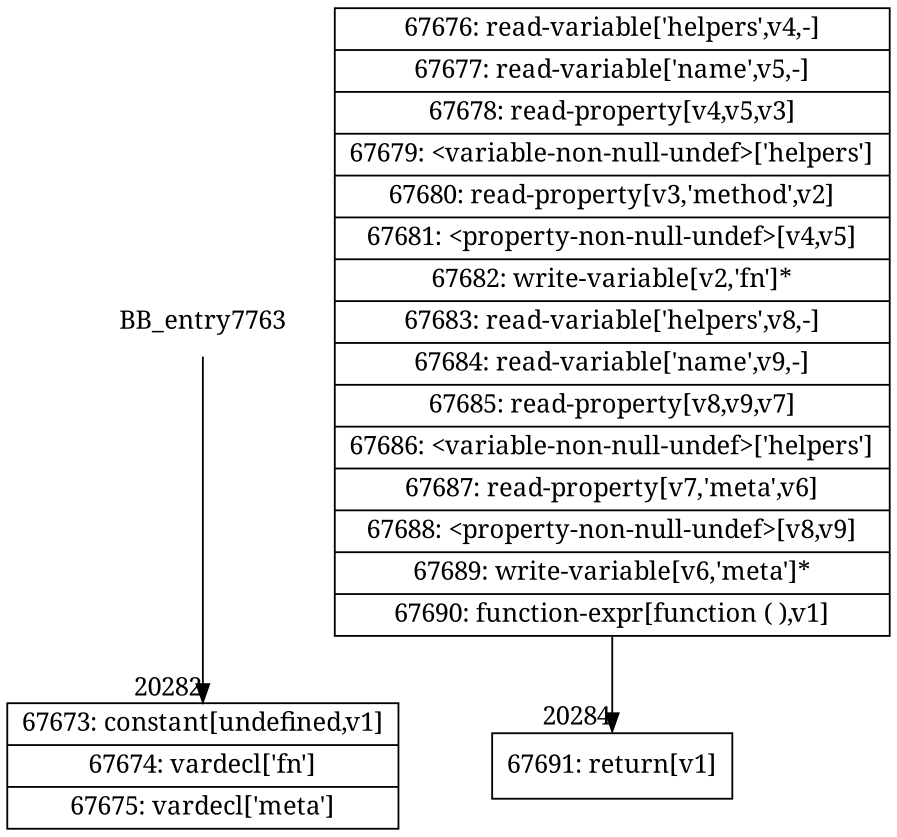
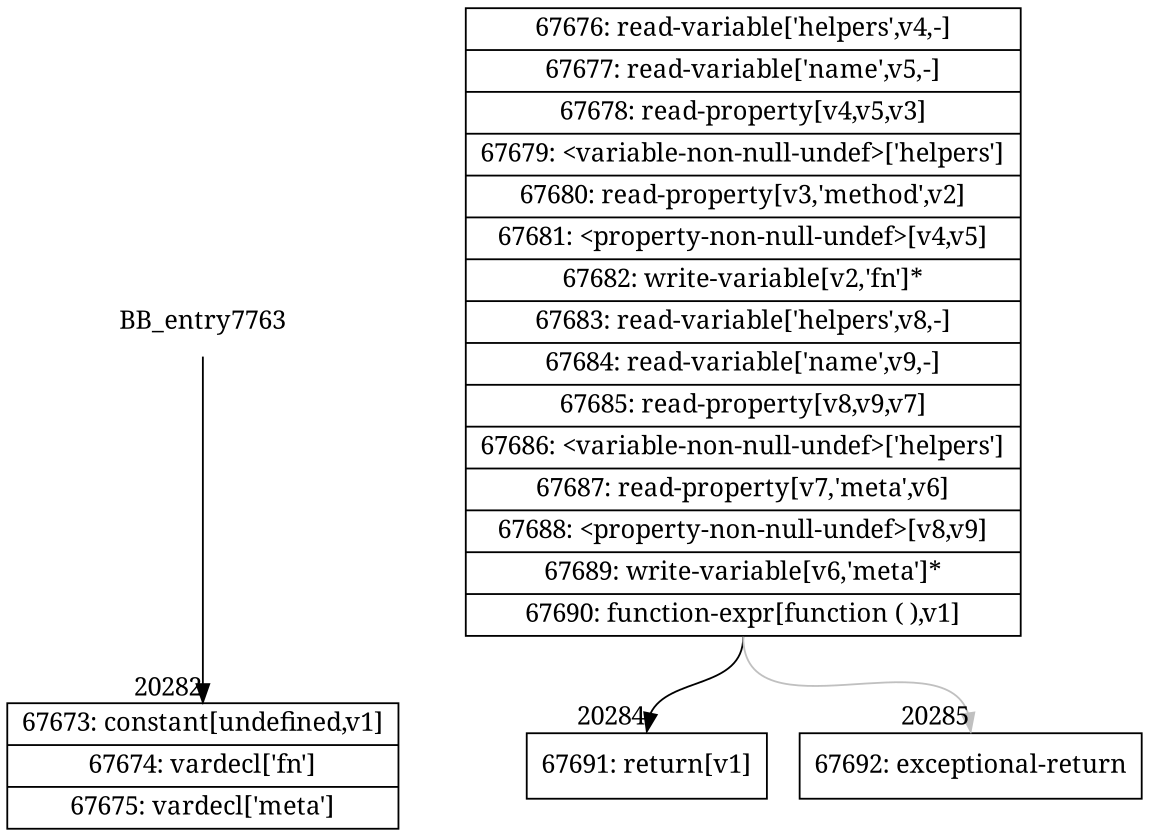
none -> (971, 766)
